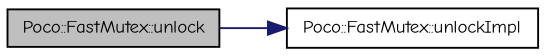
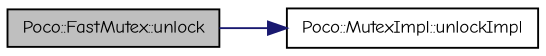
(412, 28) -> (412, 28)
